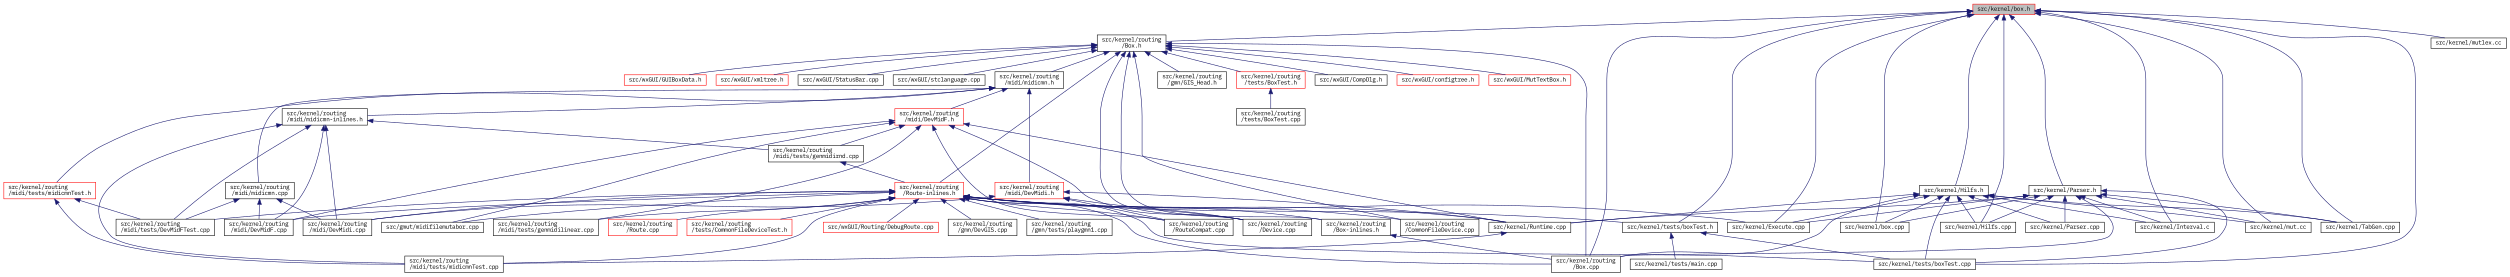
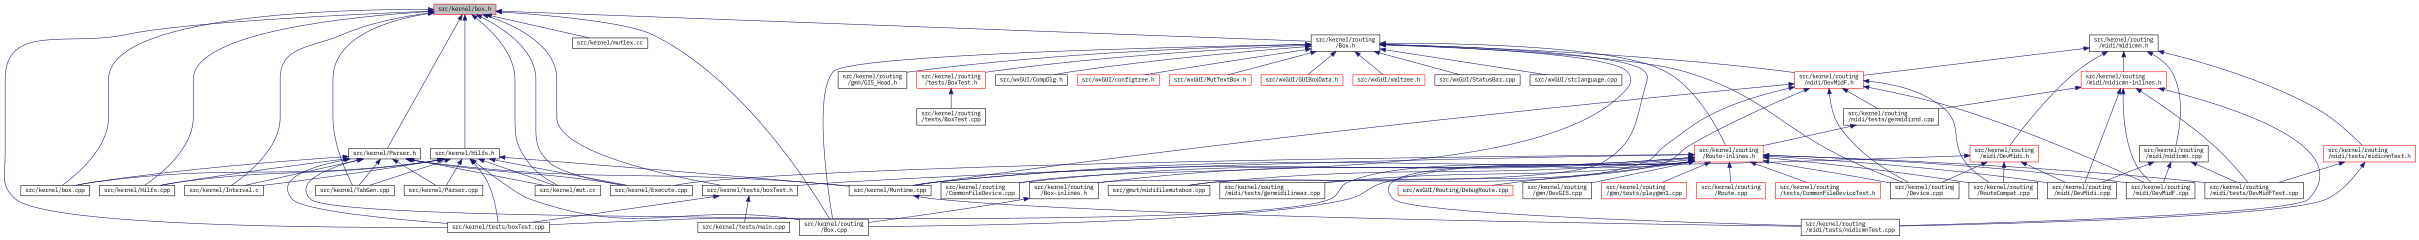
(1078, 63) -> (1631, 57)
(325, 117) -> (2124, 80)
(1069, 227) -> (1644, 191)
